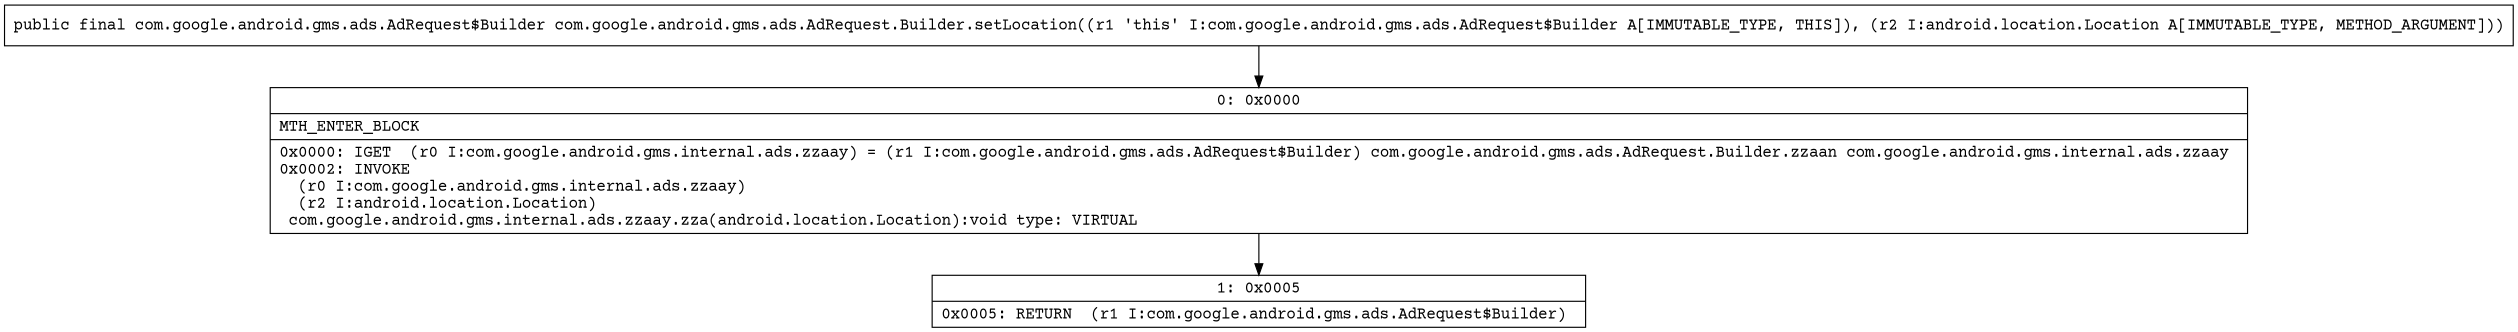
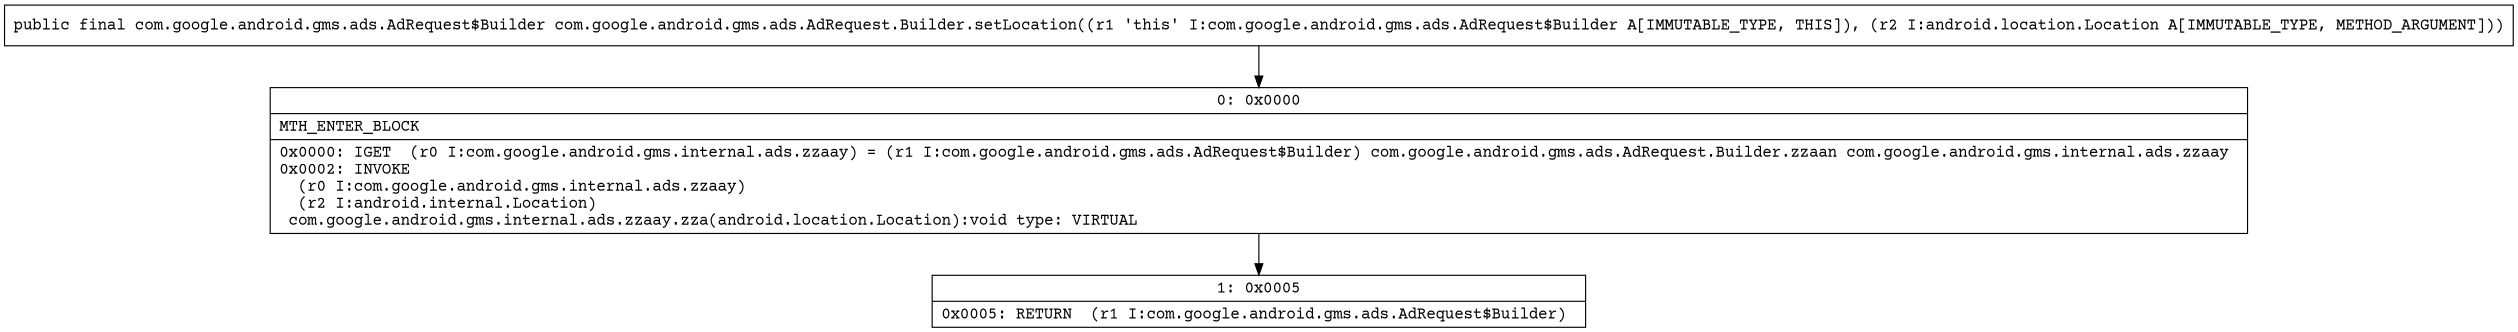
(438, 203) -> (438, 203)
